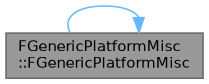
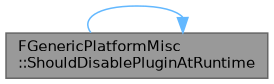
(105, 56) -> (137, 56)
